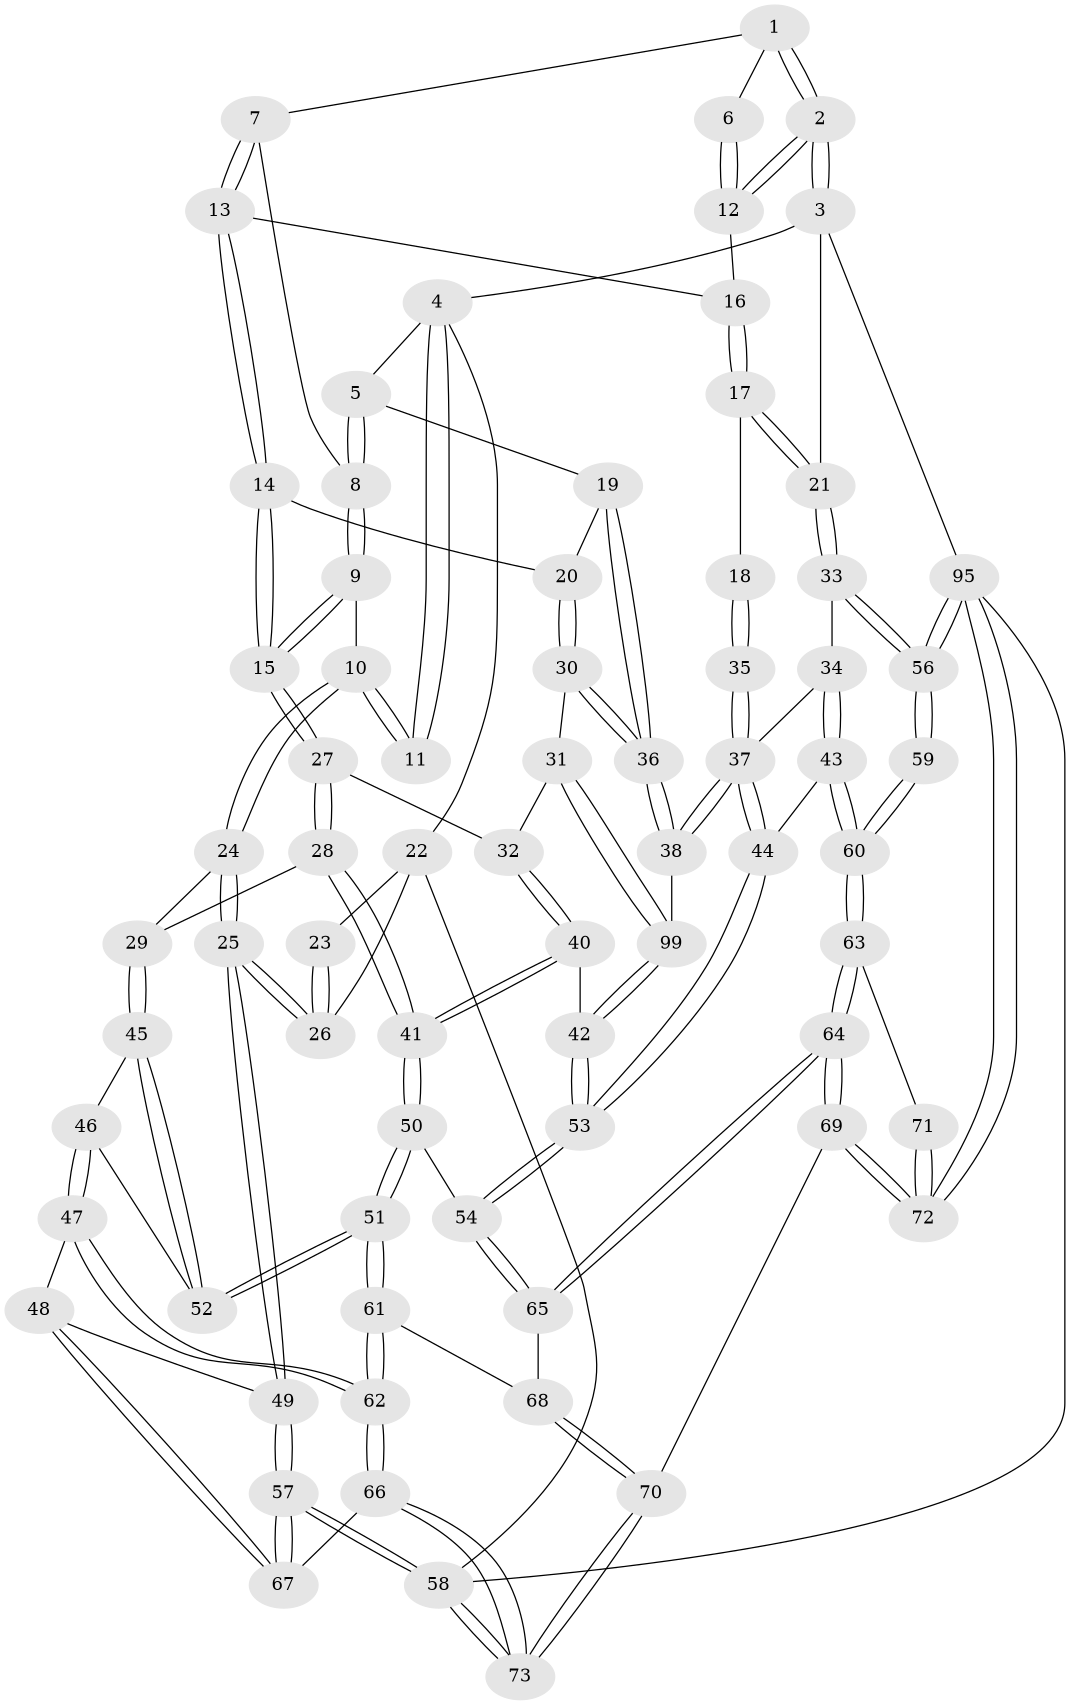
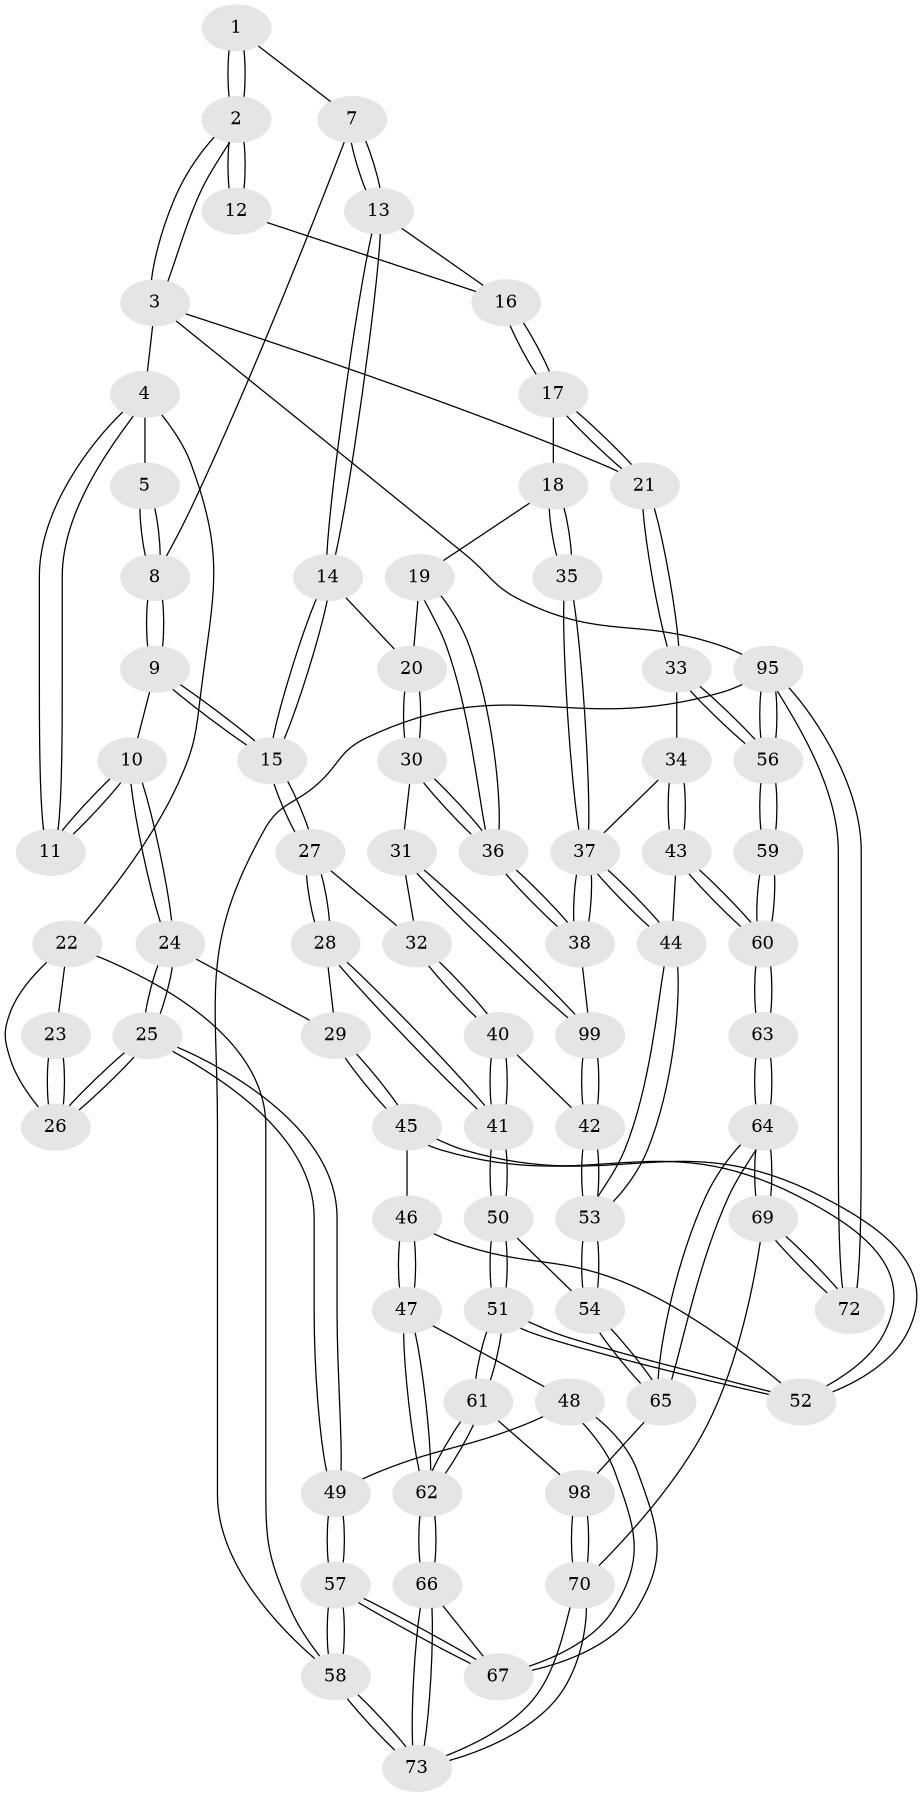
(729, 120) -> none
(482, 440) -> (486, 532)
(924, 1127) -> none
(538, 1402) -> (580, 1494)
